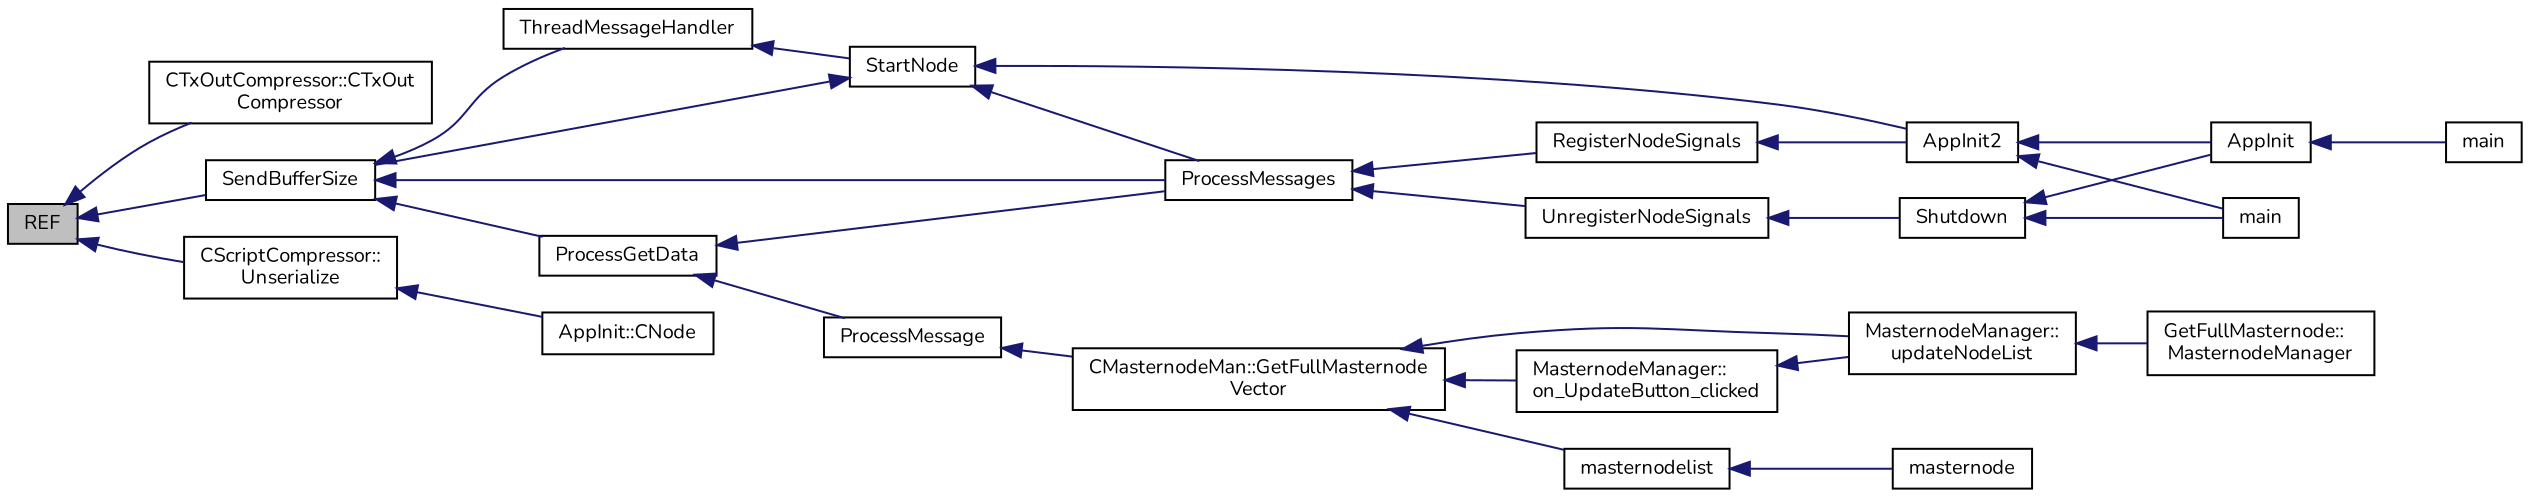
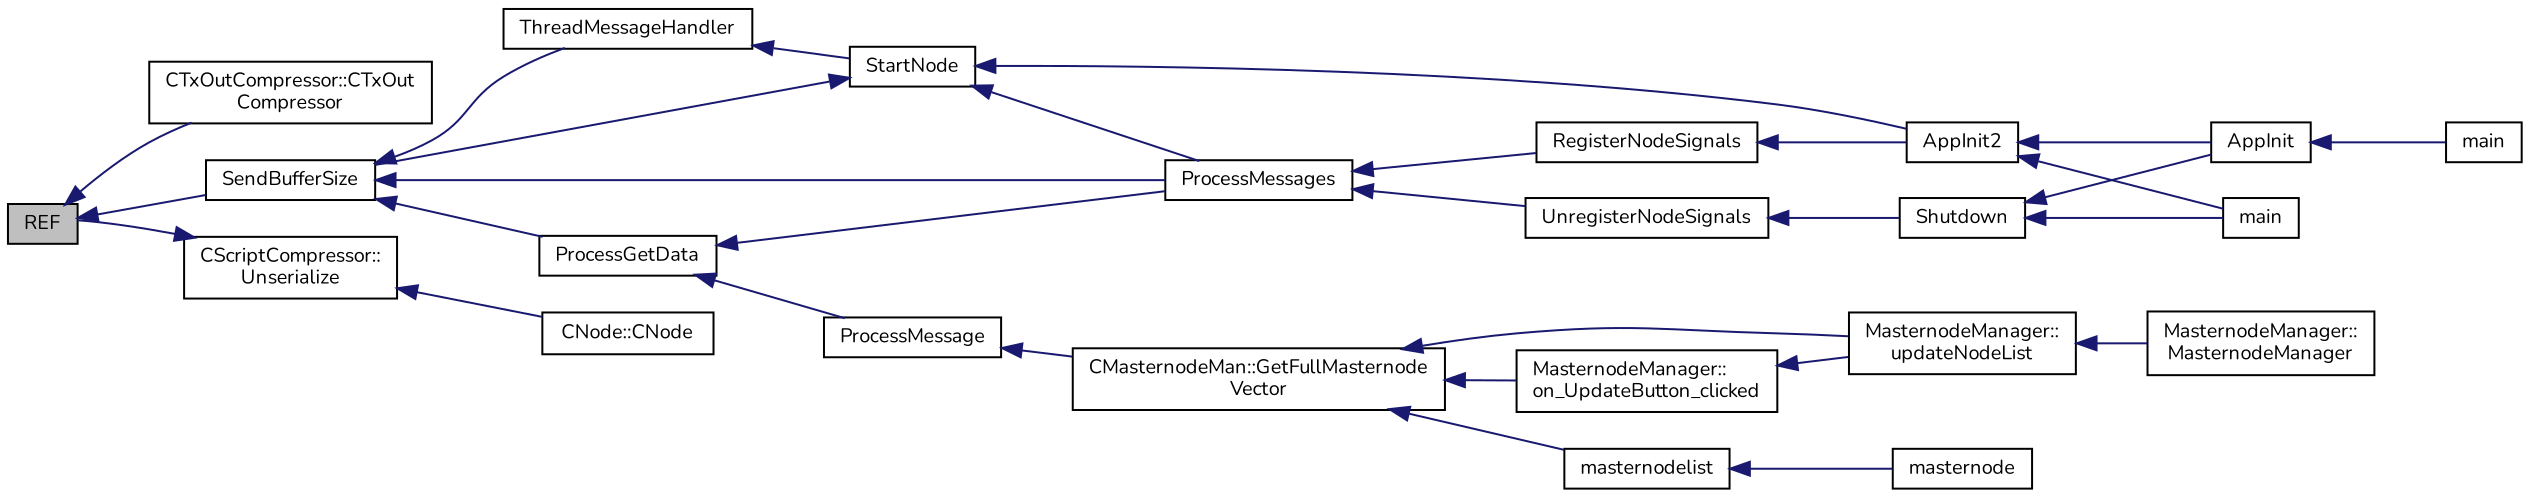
(141, 254) -> (127, 226)
(628, 333) -> (628, 333)
(2261, 343) -> (2261, 343)
